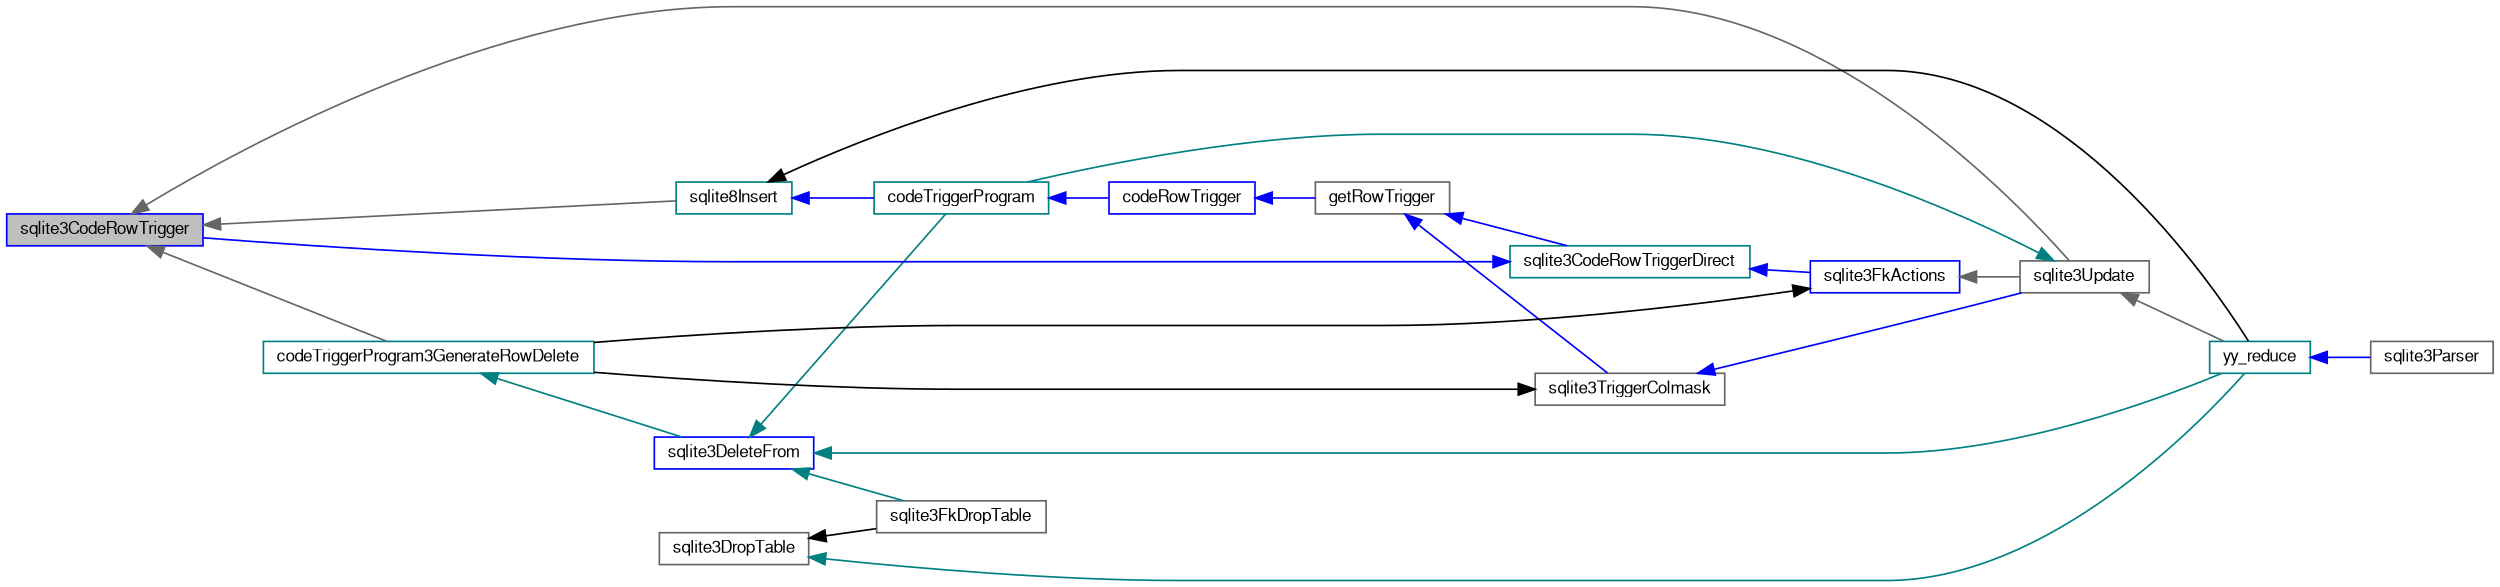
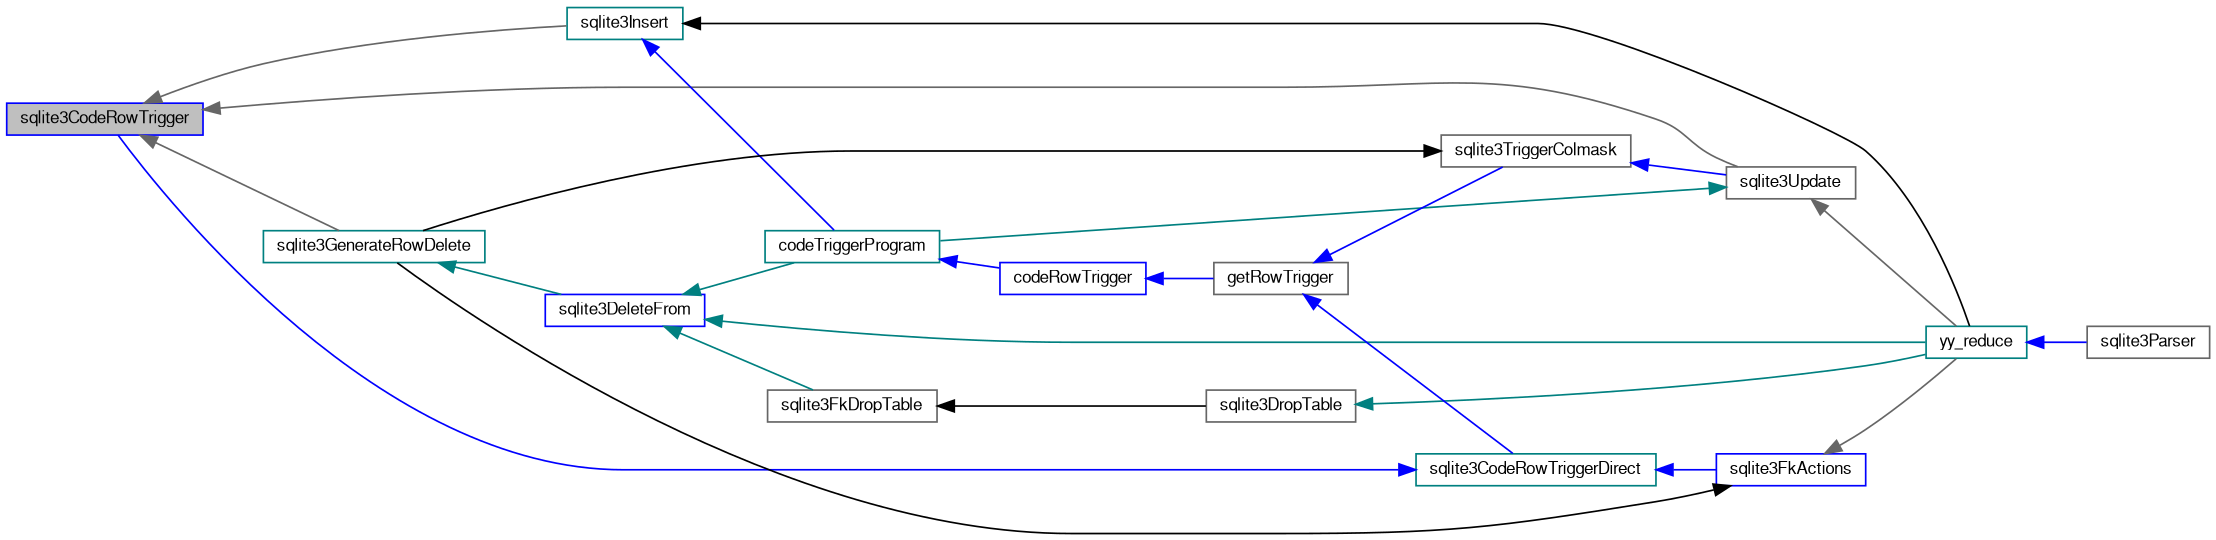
(734, 198) -> (625, 23)
(1998, 277) -> (1900, 405)
(429, 357) -> (374, 247)
(851, 532) -> (1080, 406)
